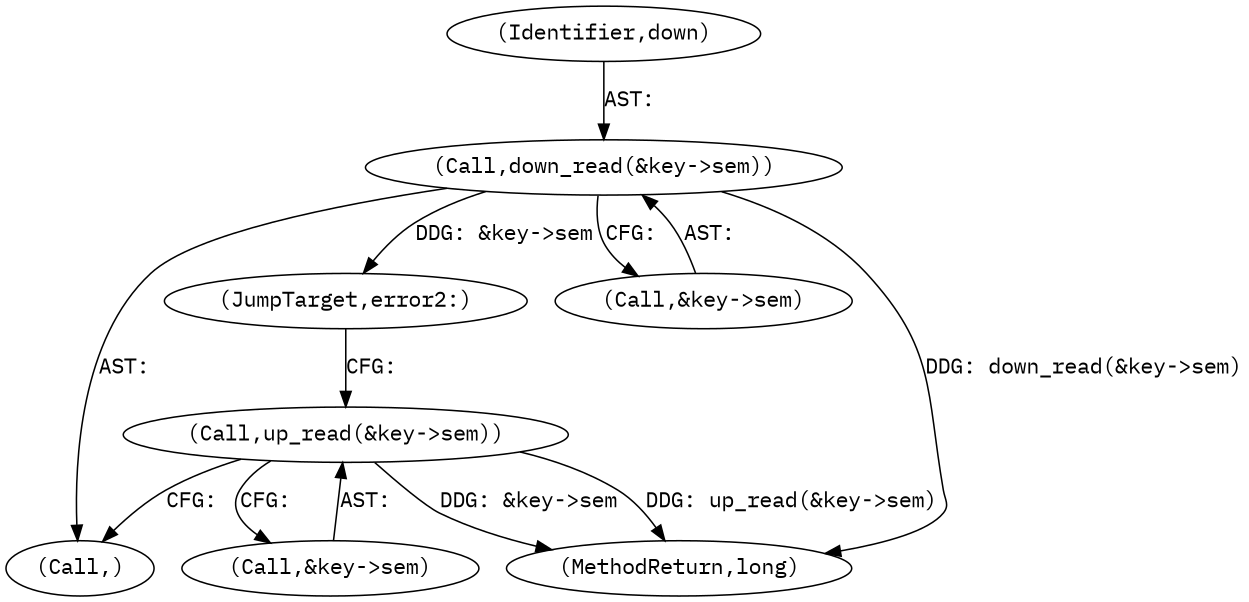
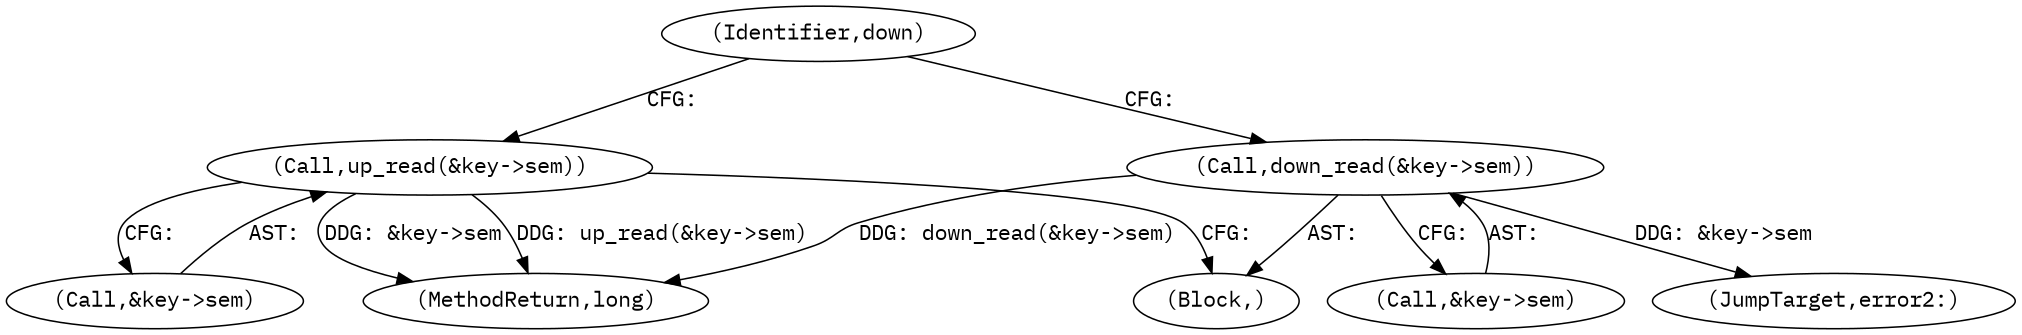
(636, 101) -> (1156, 101)
(346, 360) -> (634, 97)
(80, 568) -> (1216, 301)
